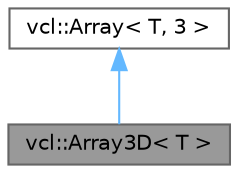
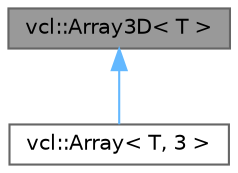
(119, 97) -> (119, 97)
